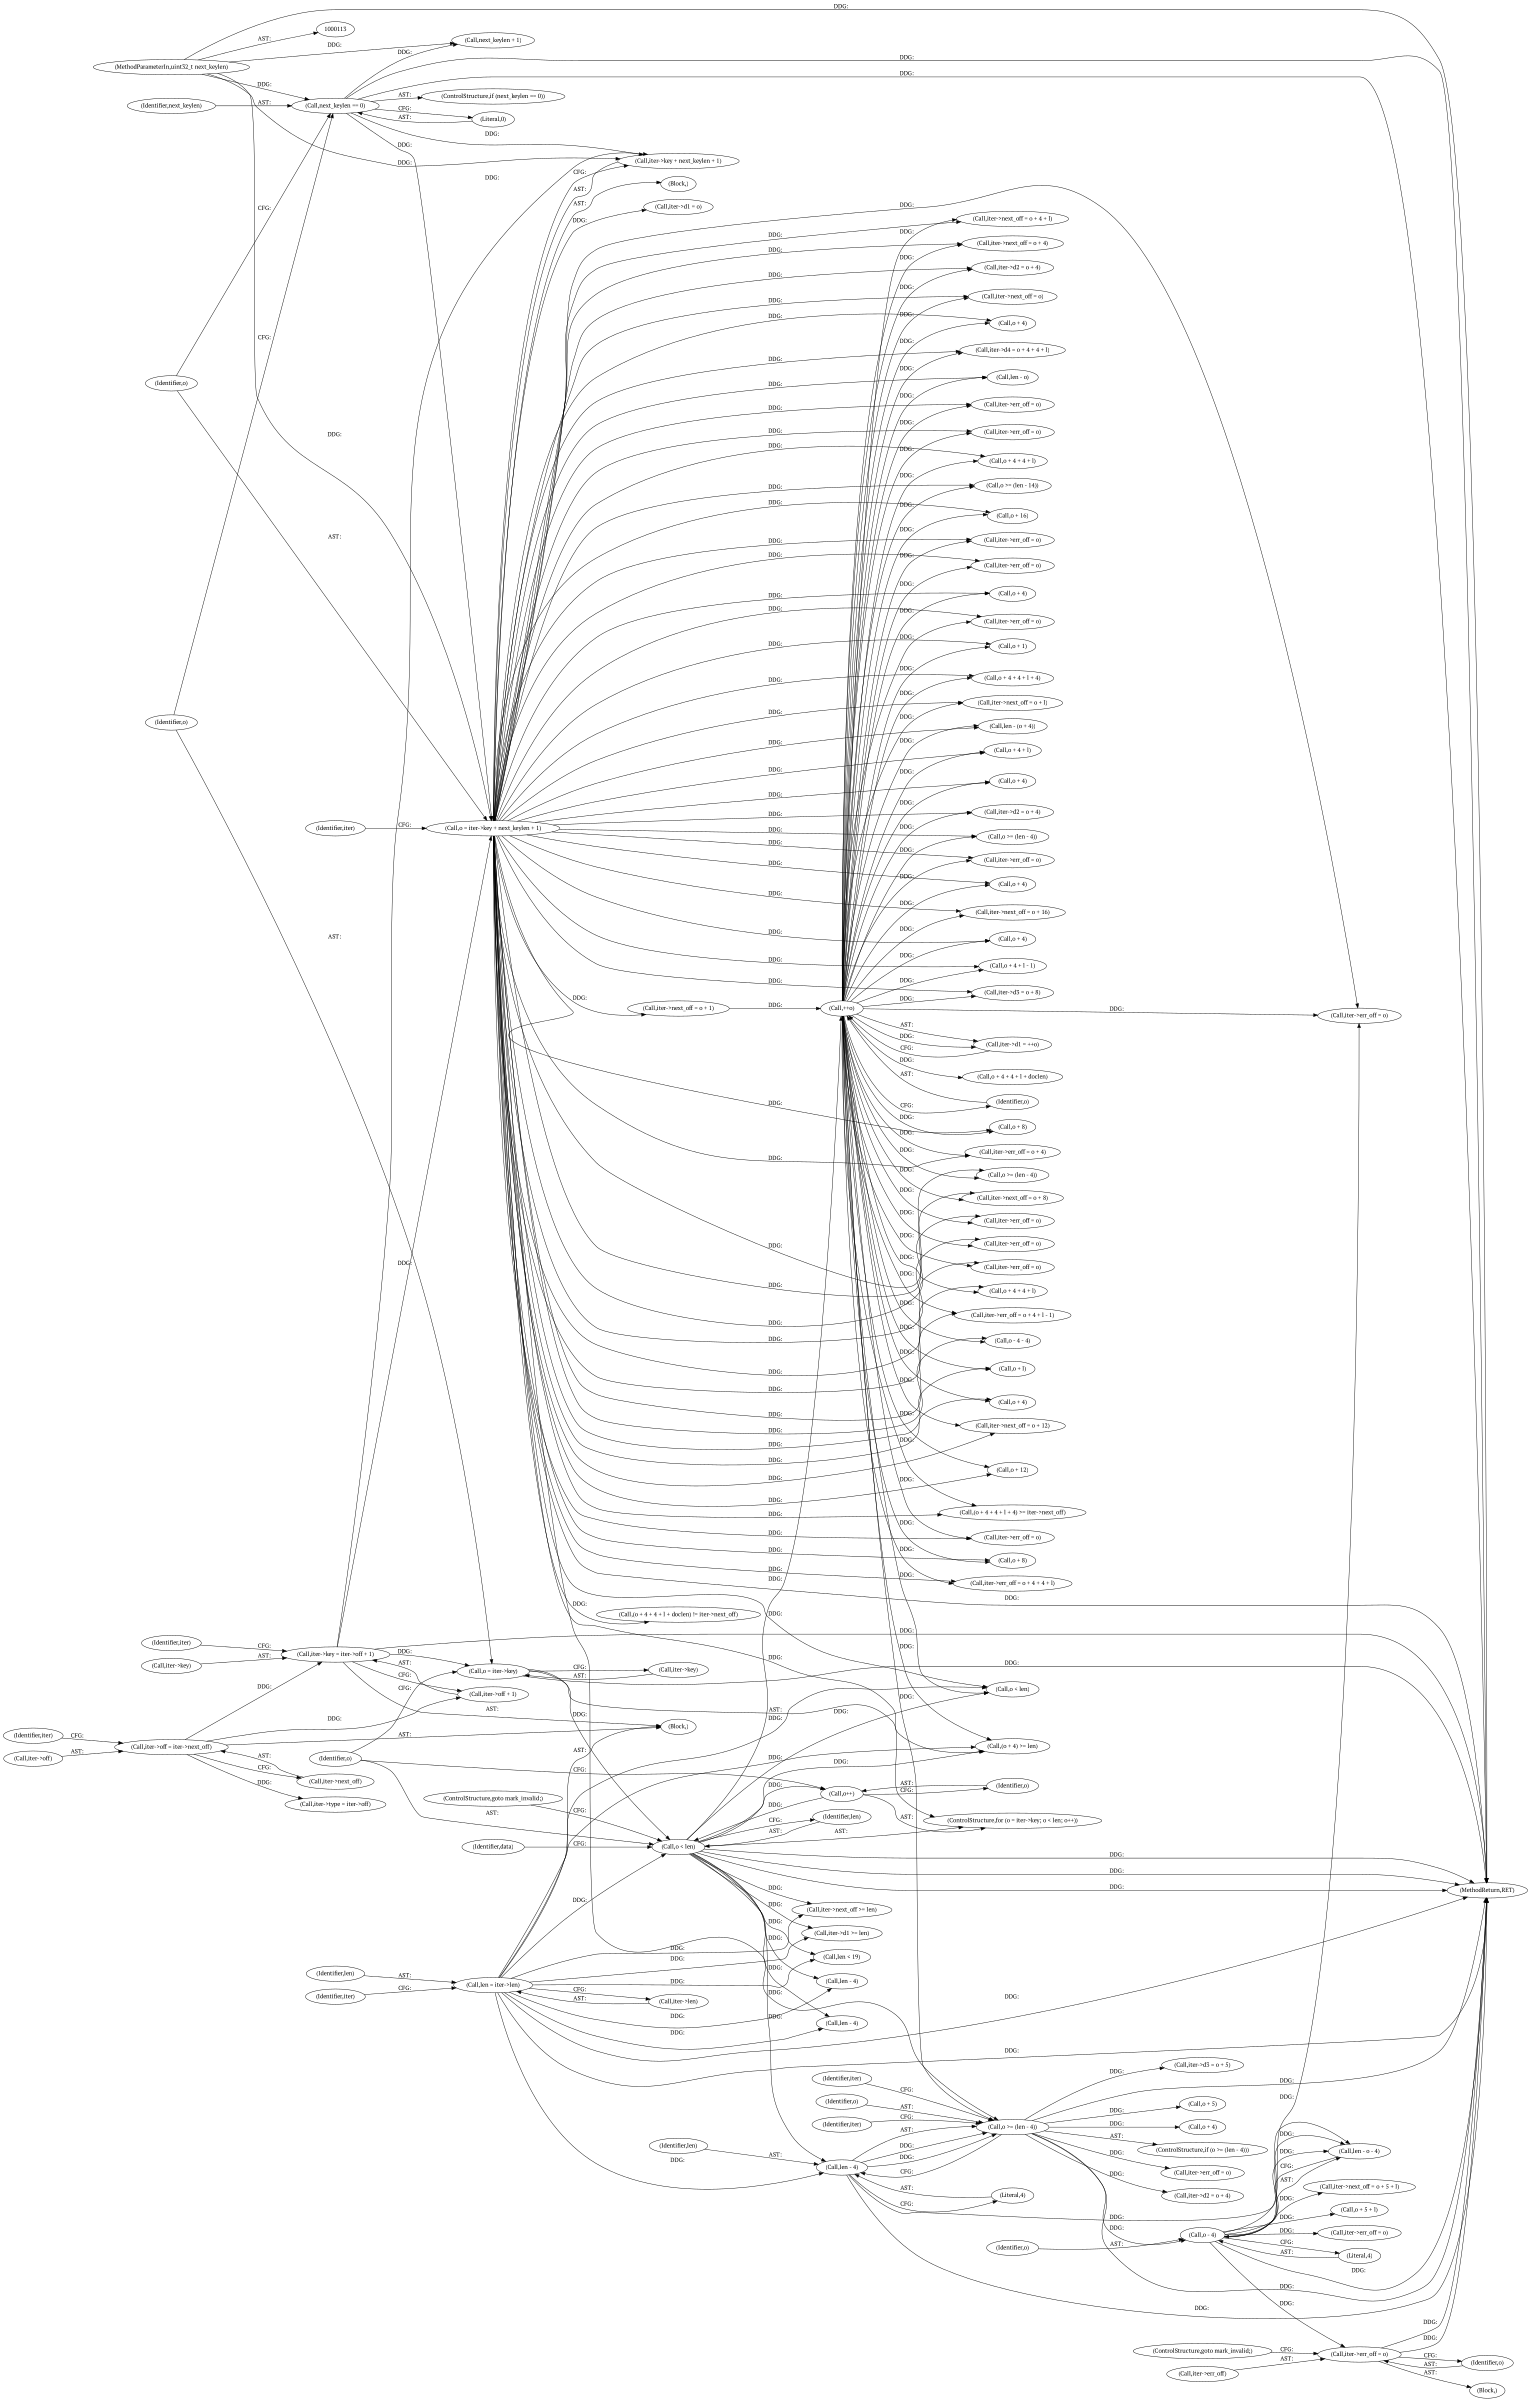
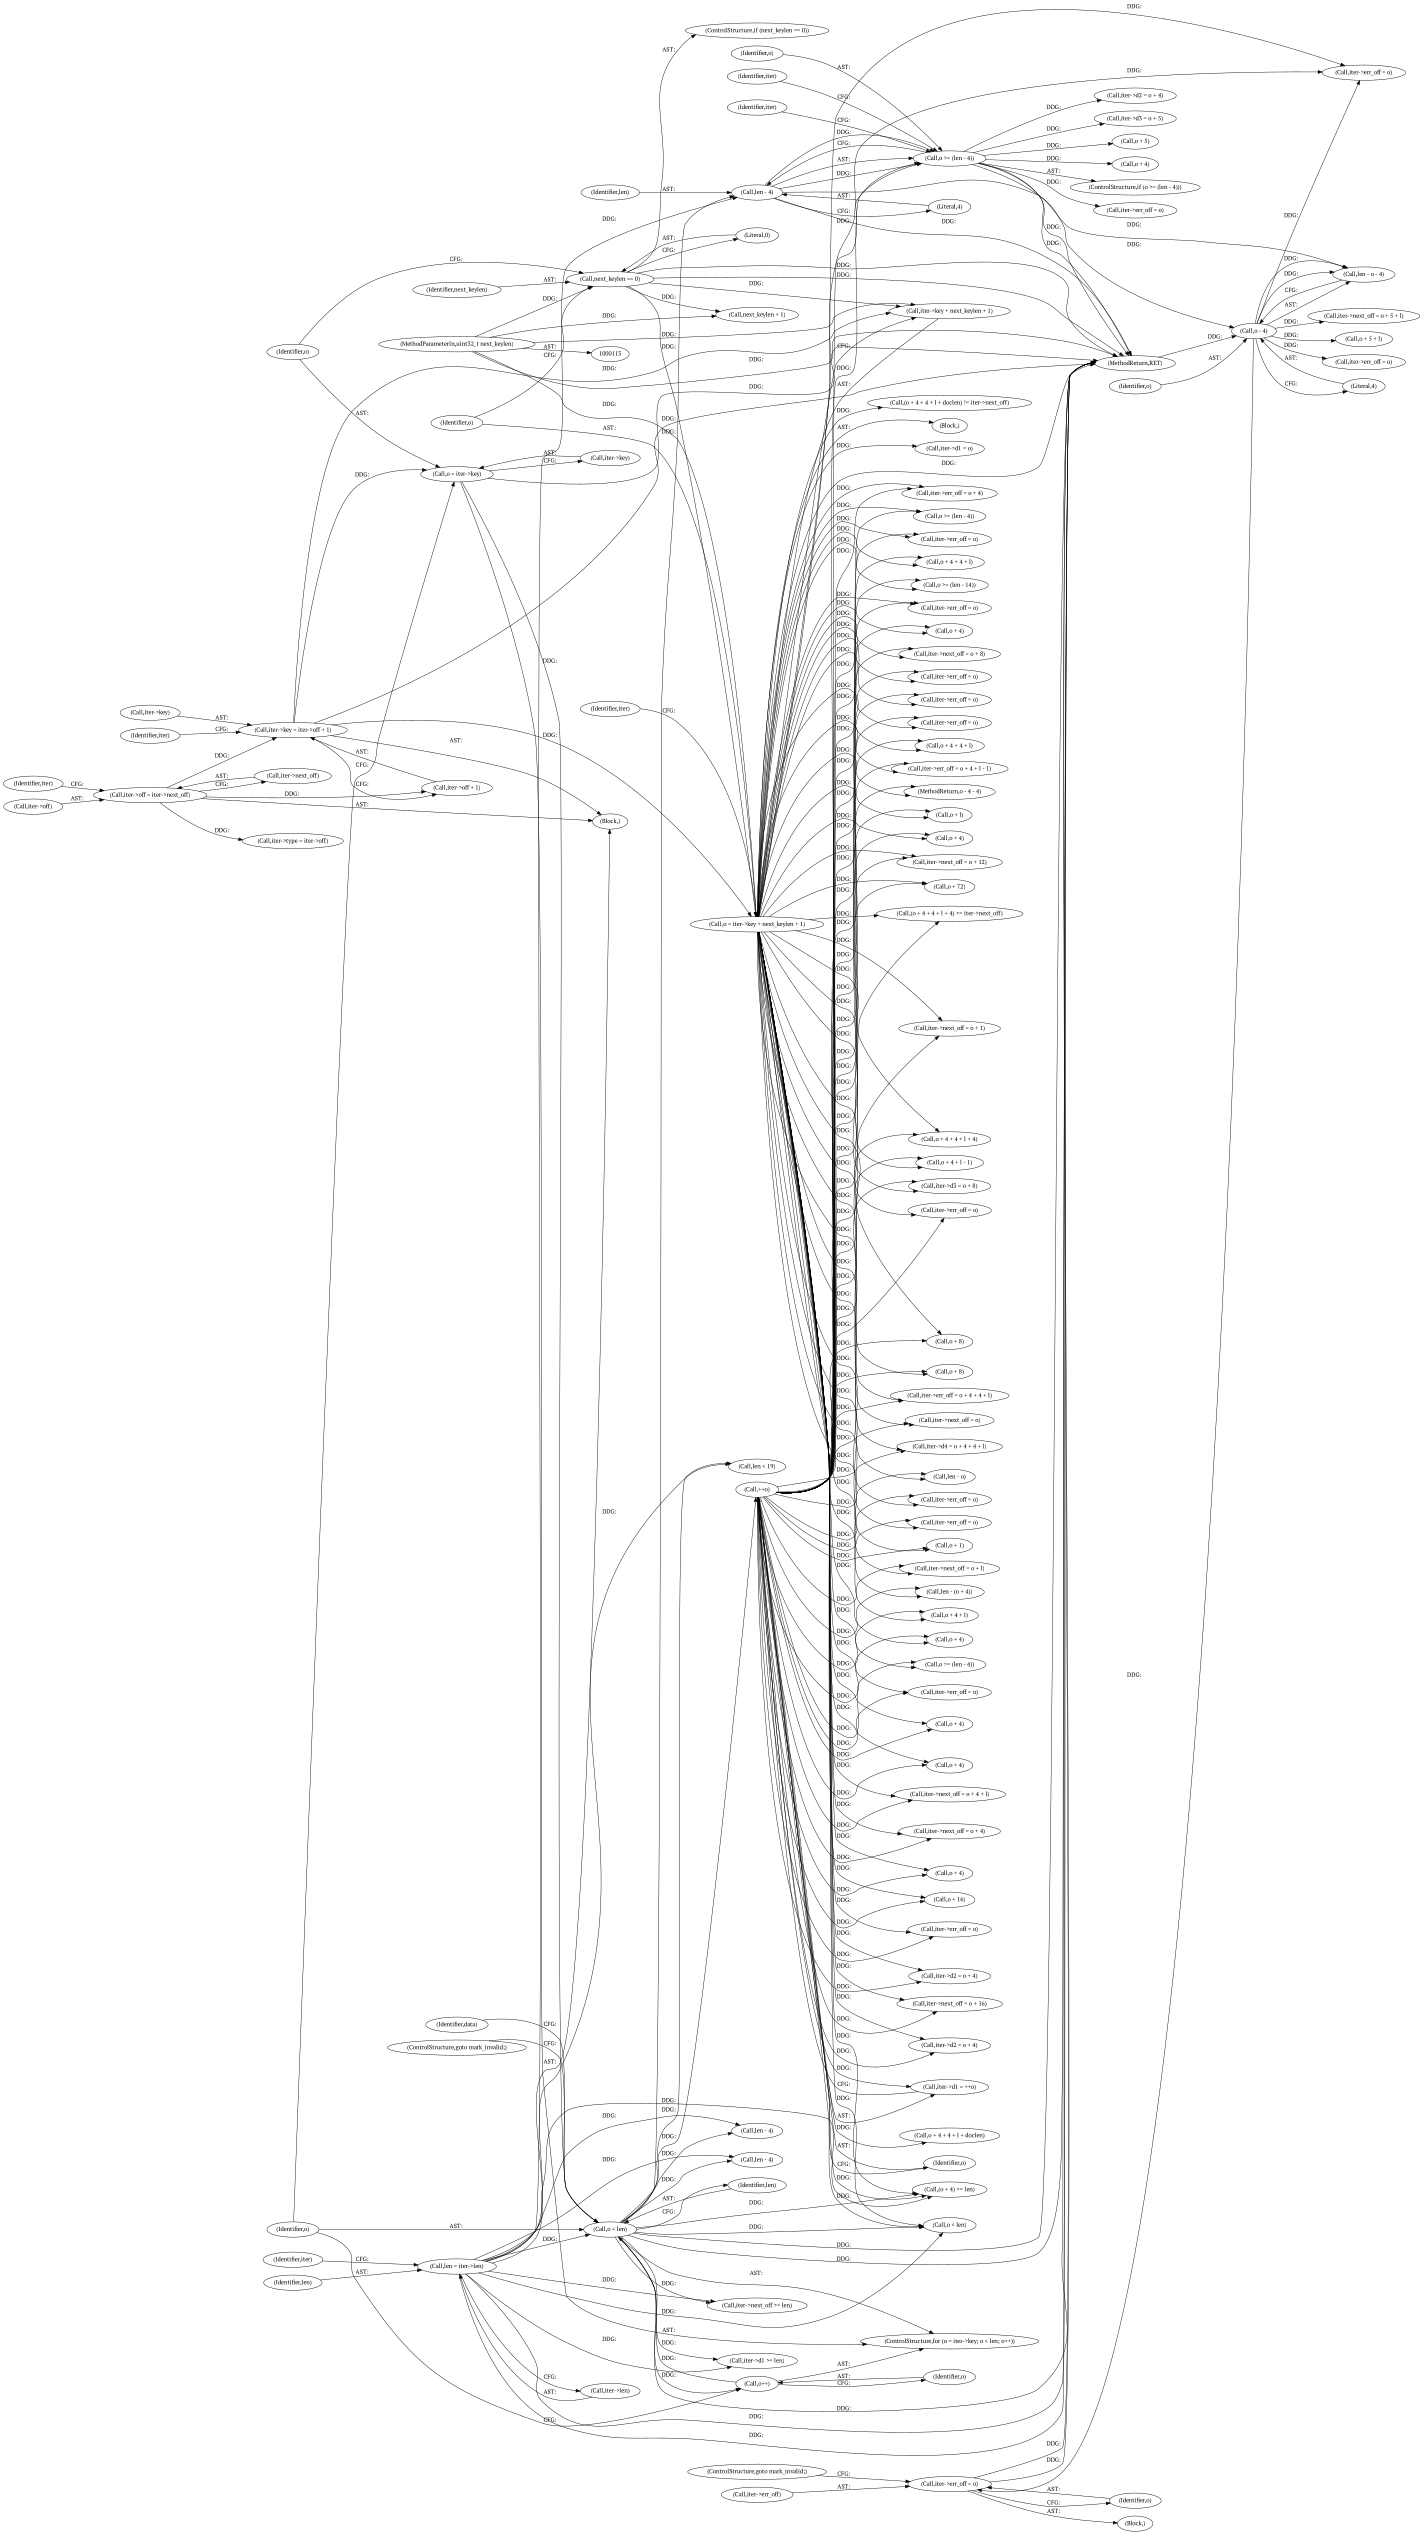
(773, 1009) -> (846, 1219)
(1013, 1341) -> (950, 792)
(1013, 1470) -> (950, 887)
(1453, 2198) -> (1195, 347)
